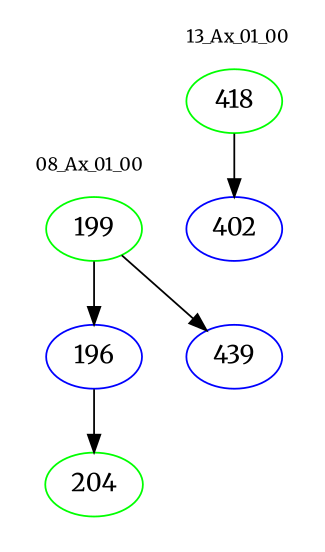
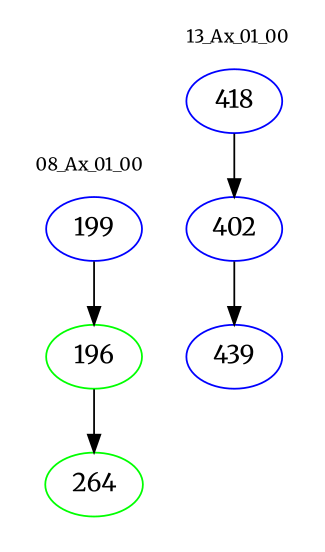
(234, 101) -> (234, 101)
(94, 229) -> (94, 229)
(147, 277) -> (234, 284)
(94, 357) -> (94, 357)
(94, 485) -> (94, 485)
